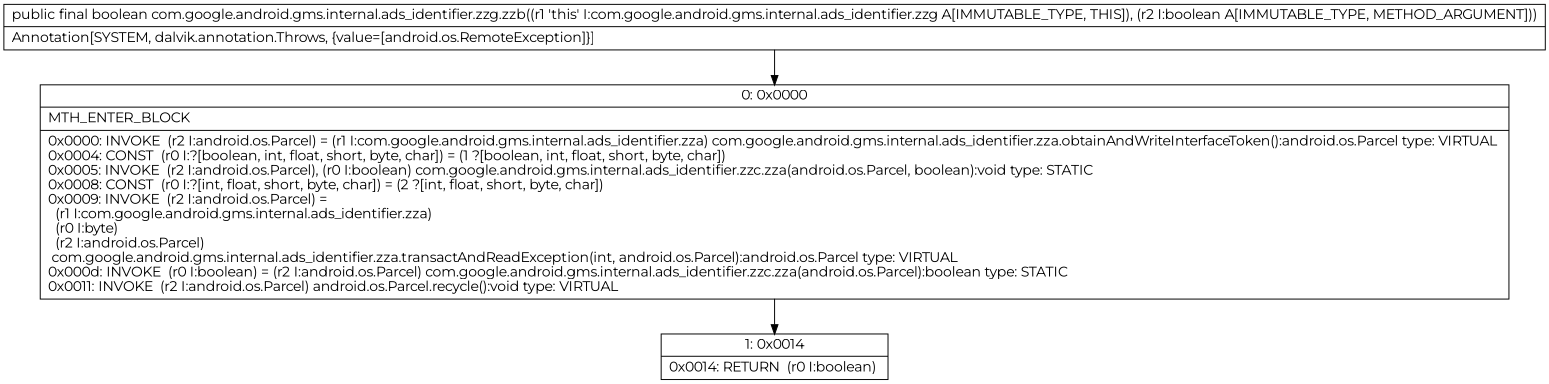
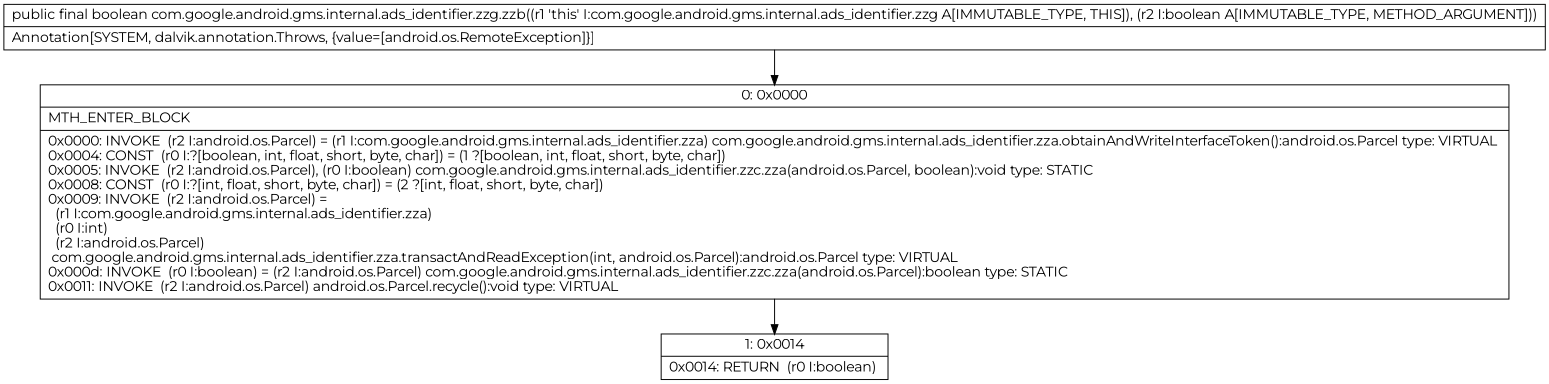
(83, 229) -> (78, 229)
